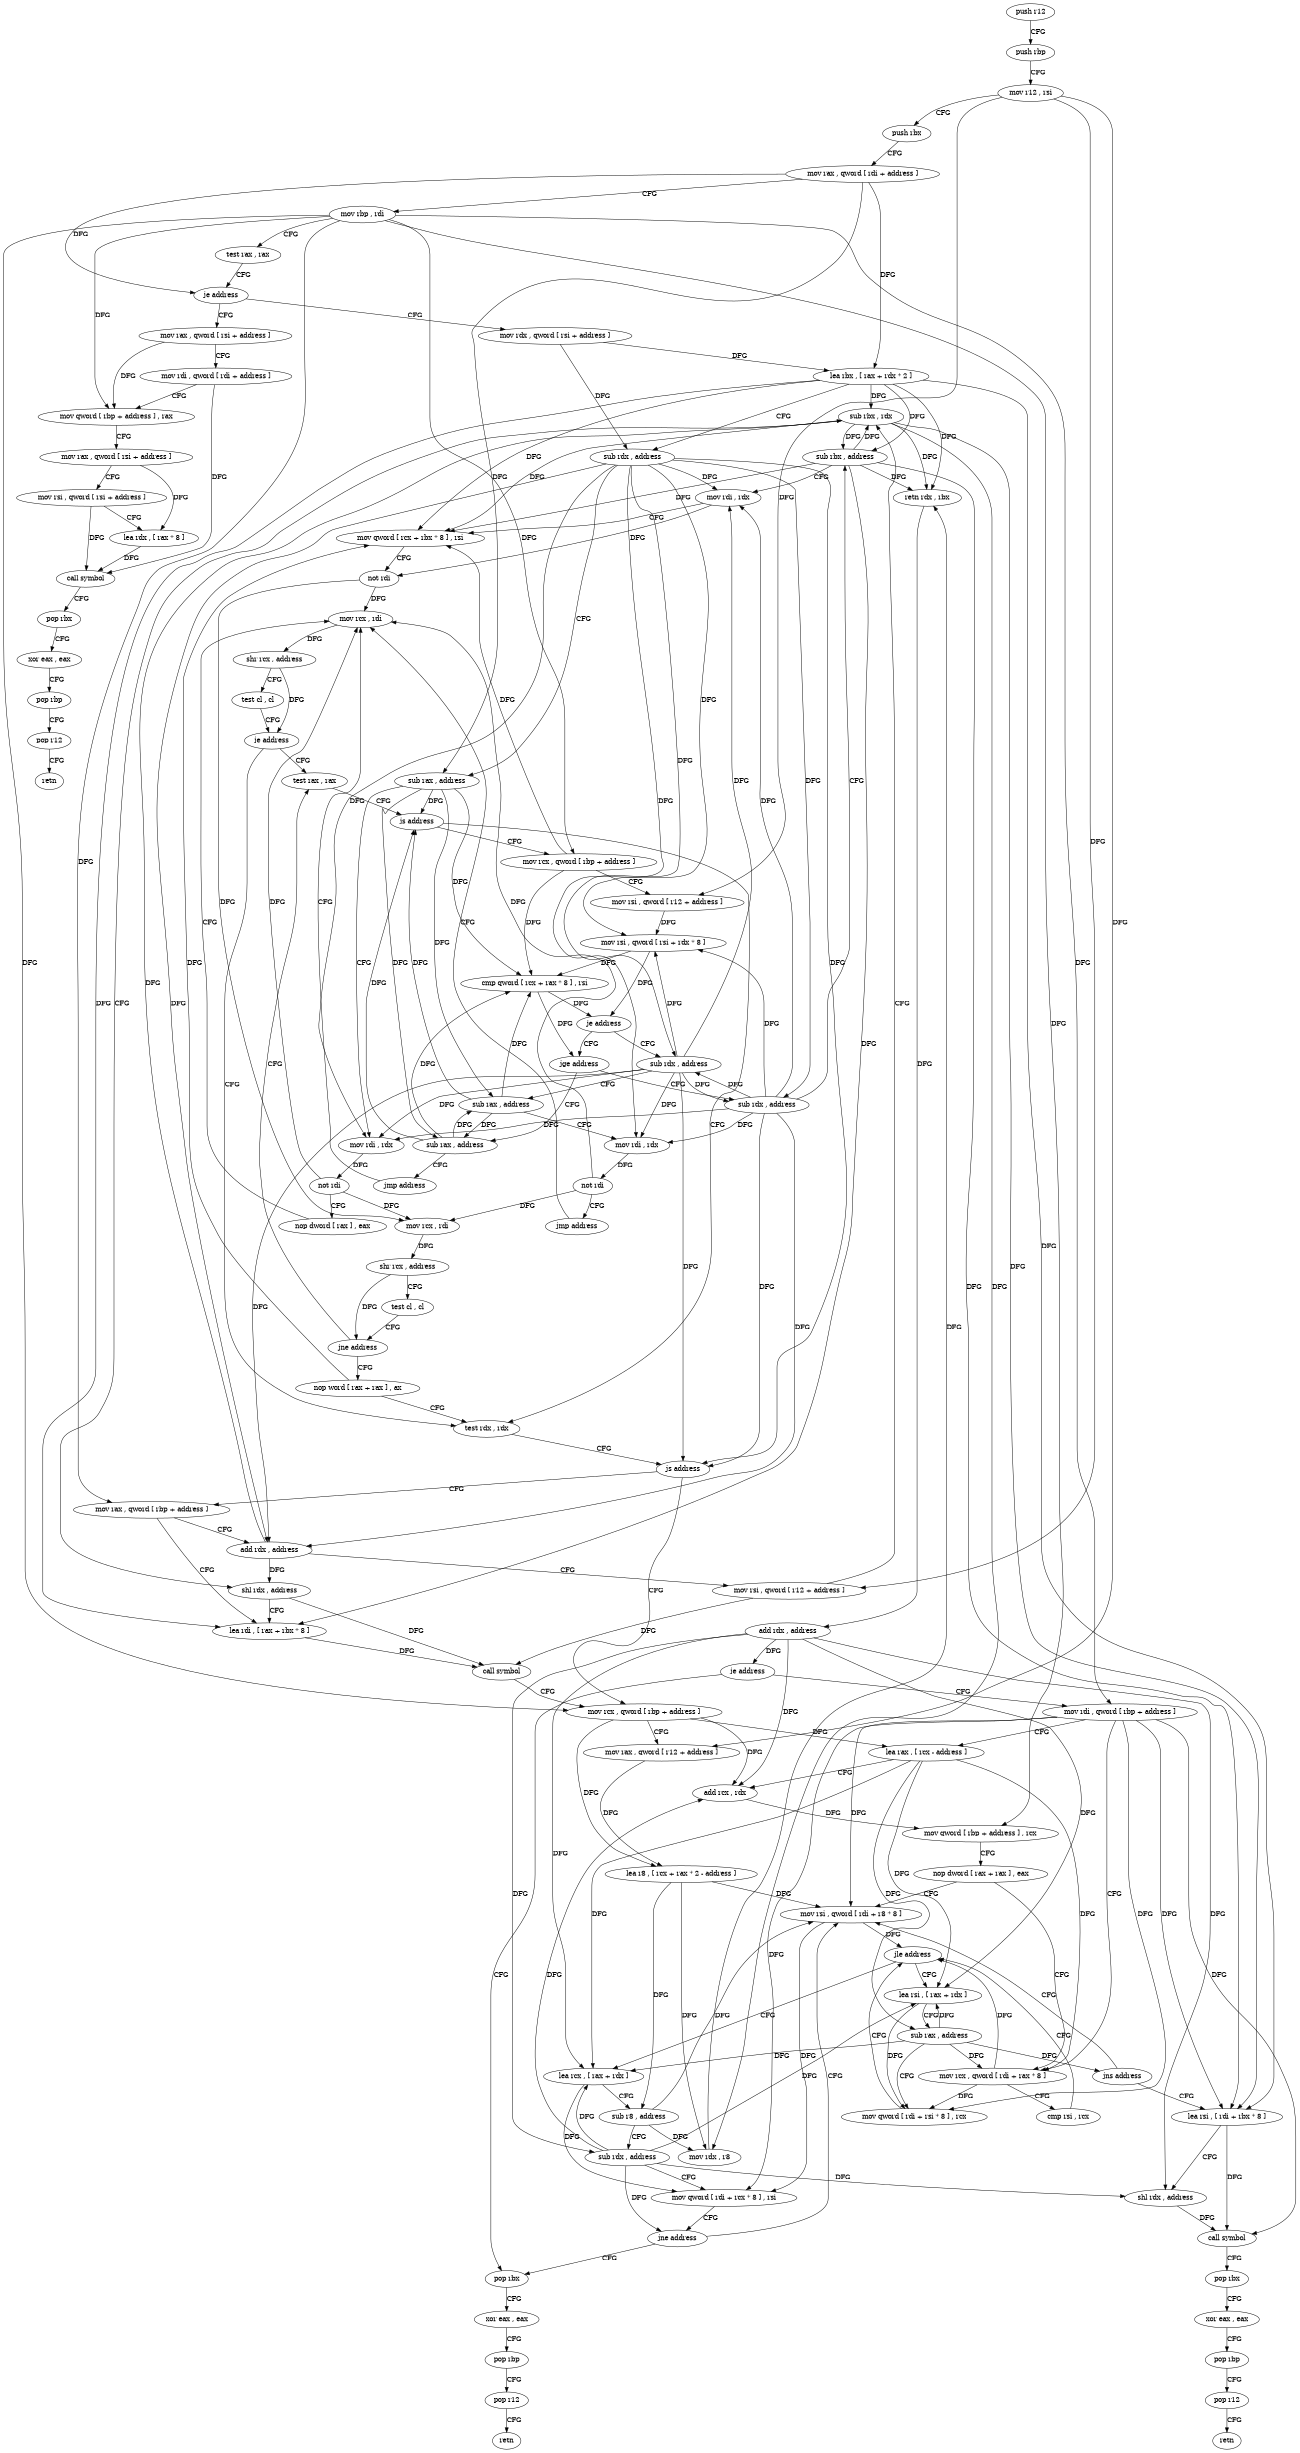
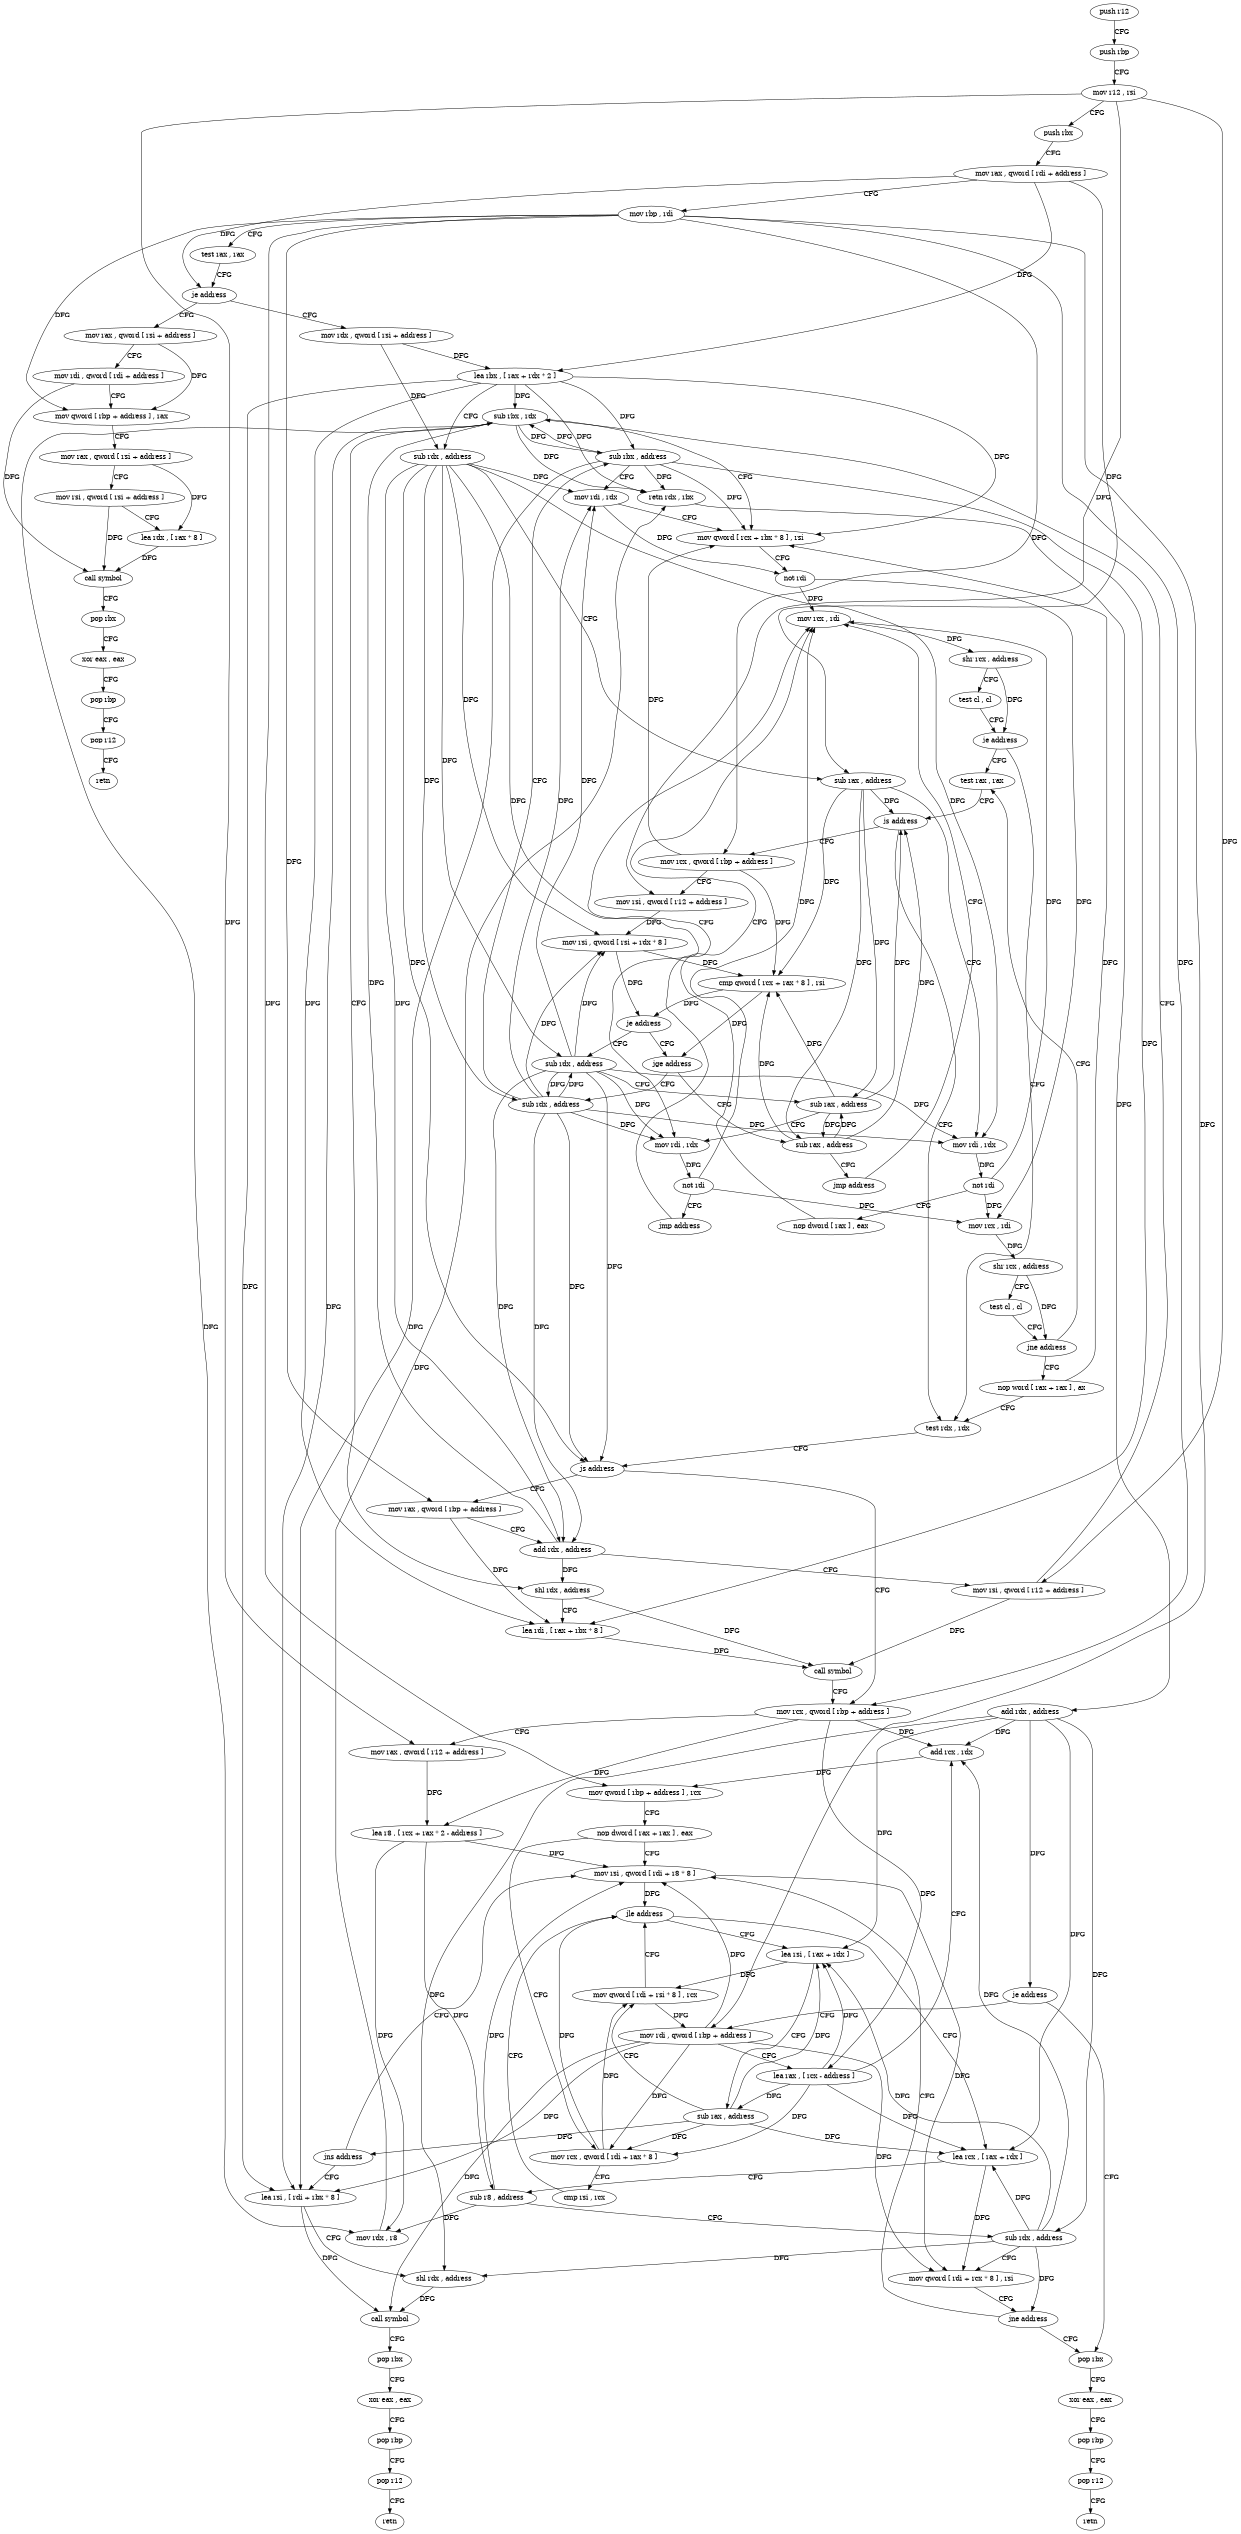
(537, 478) -> (745, 478)
(207, 1571) -> (500, 1571)
(1114, 1894) -> (659, 2097)
(1159, 2004) -> (669, 2014)
